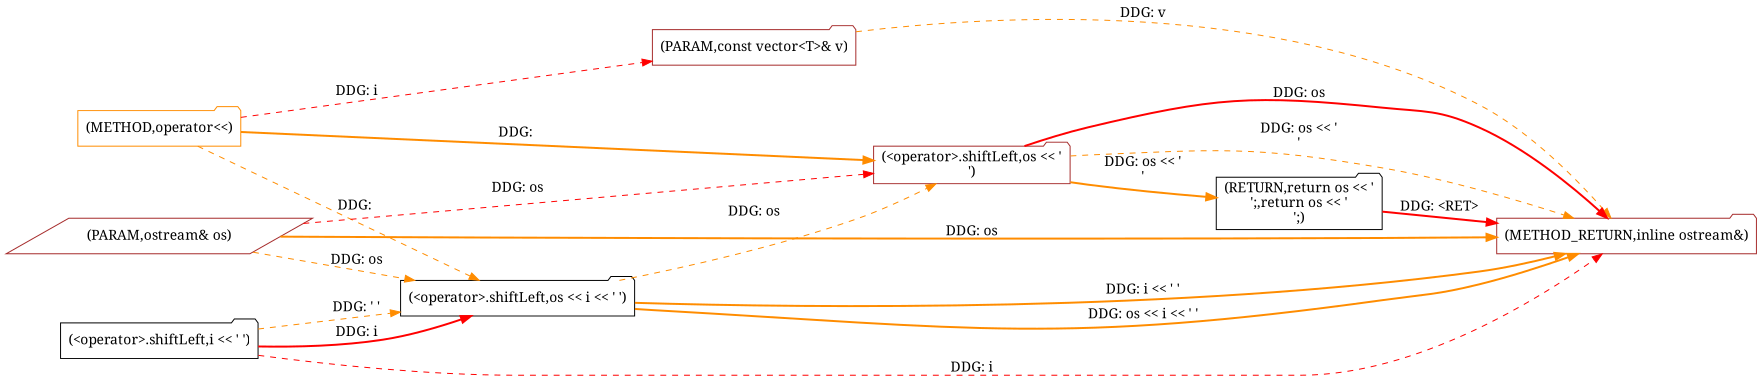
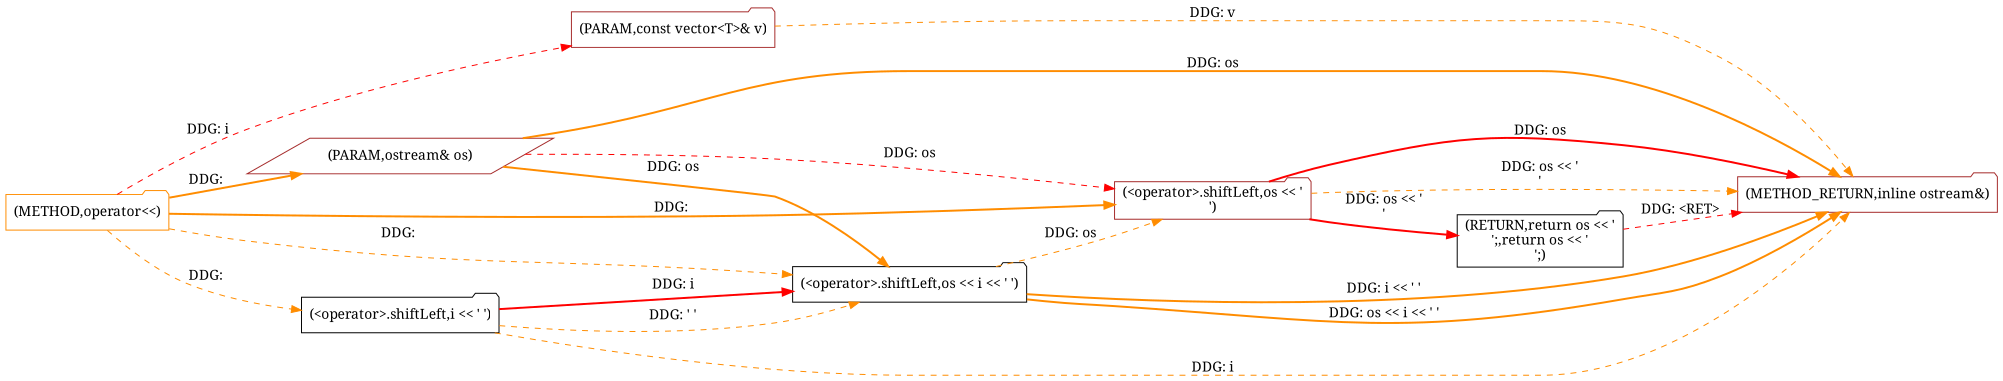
none -> (230, 187)
(1138, 190) -> (1378, 228)
(1434, 217) -> (1678, 221)
(329, 265) -> (700, 188)
none -> (192, 286)
(939, 375) -> (1190, 375)
